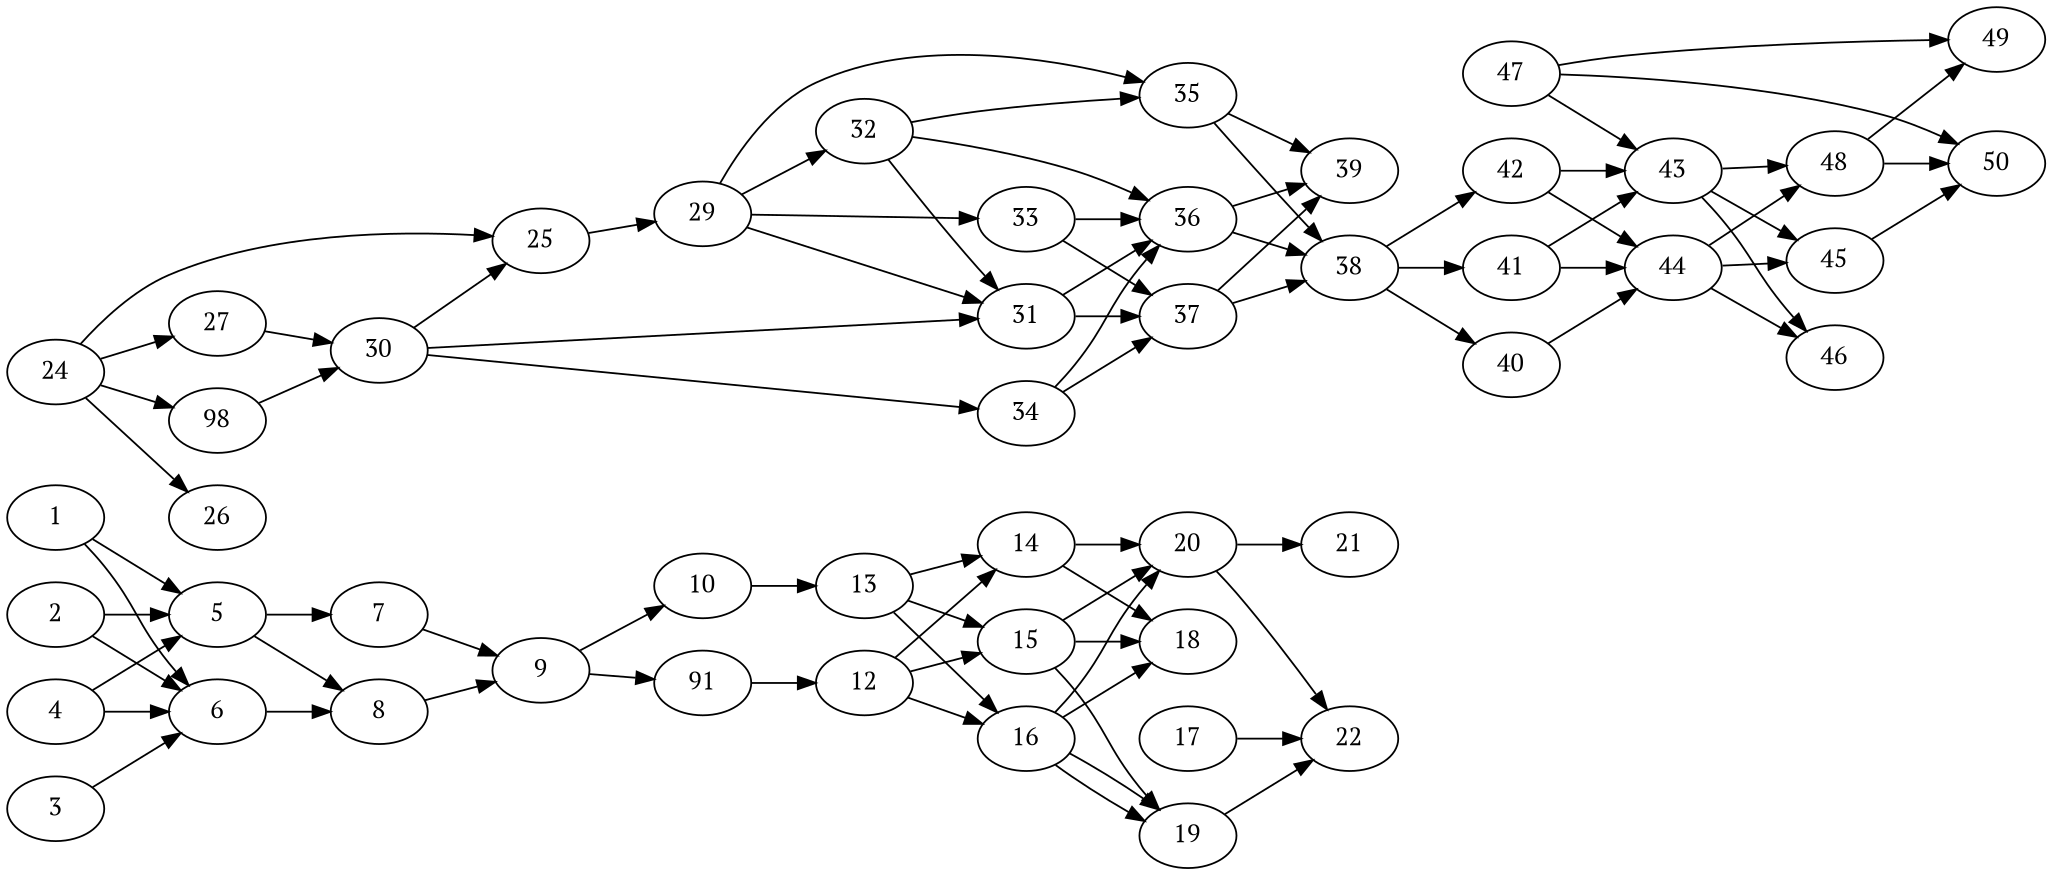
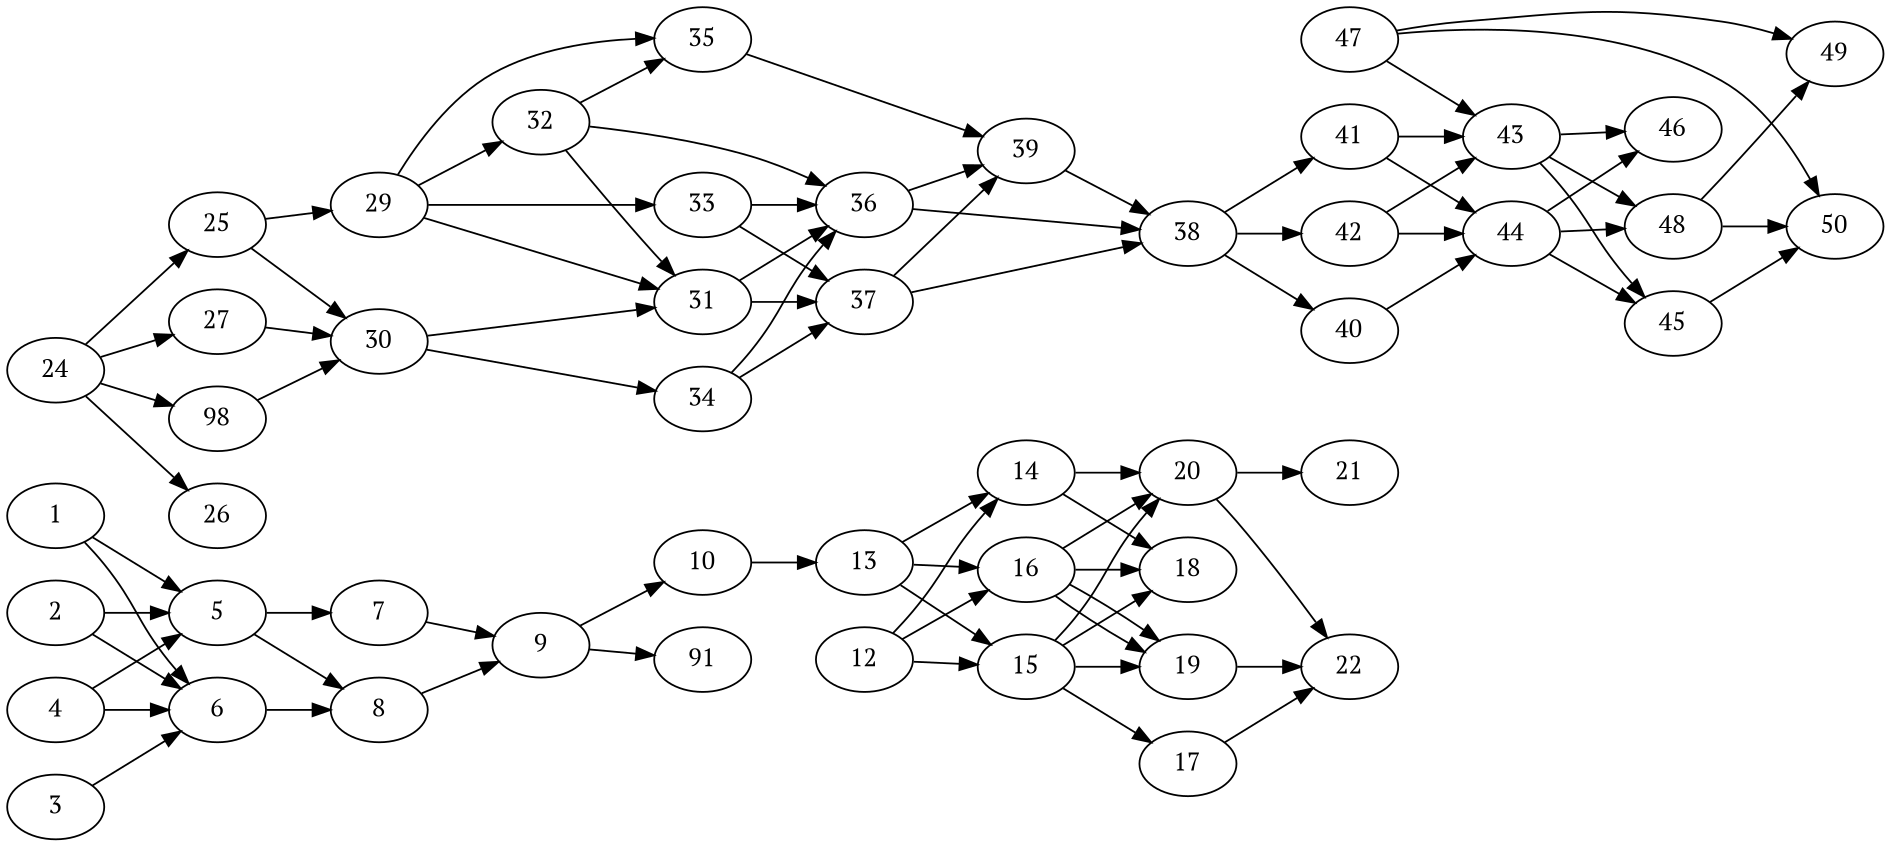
(1261, 176) -> (1099, 188)
(452, 301) -> (291, 278)
(775, 683) -> none
none -> (1099, 711)
